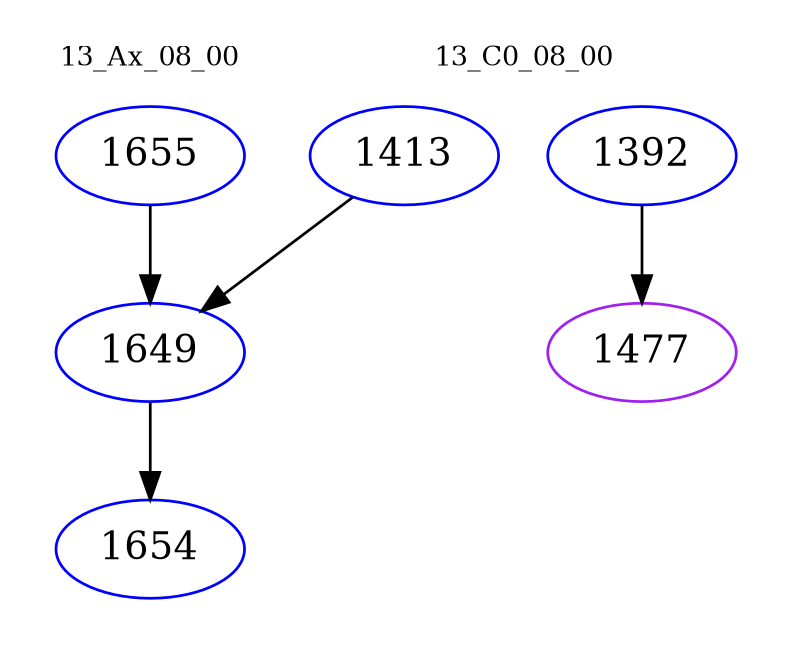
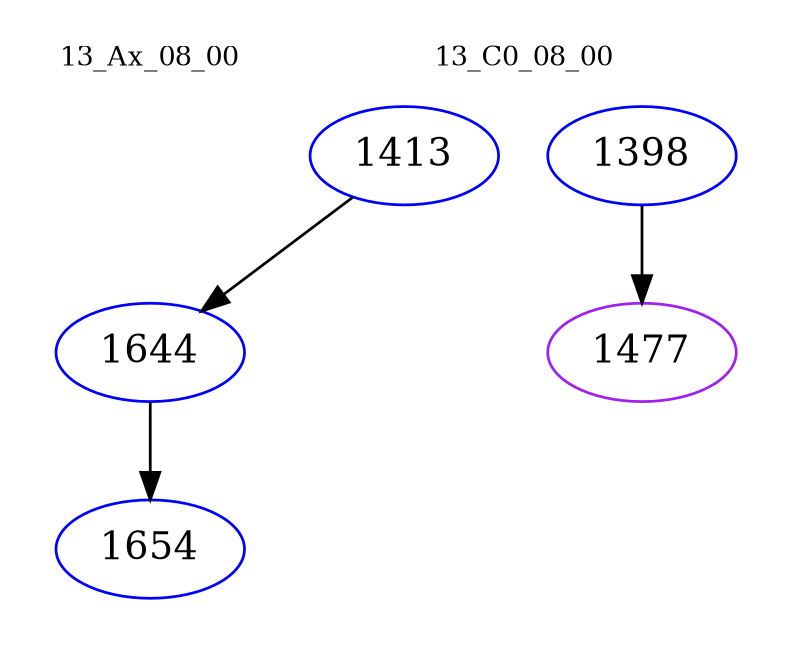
(150, 156) -> none
(642, 156) -> (642, 156)
(150, 352) -> (150, 352)
